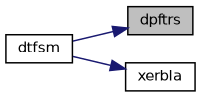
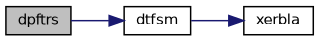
(93, 36) -> (90, 21)
